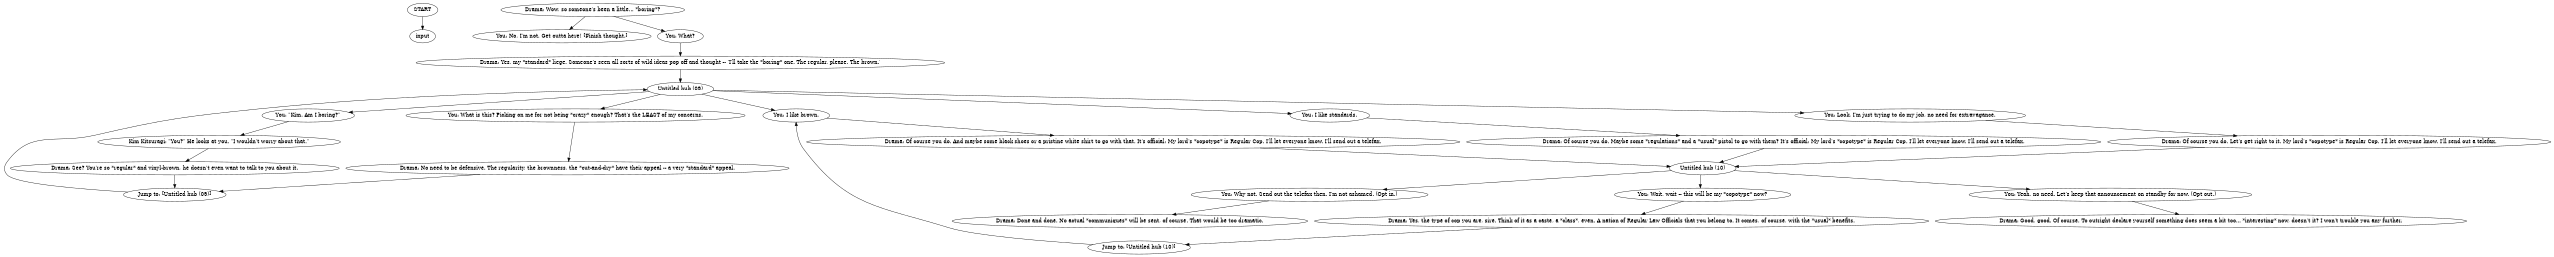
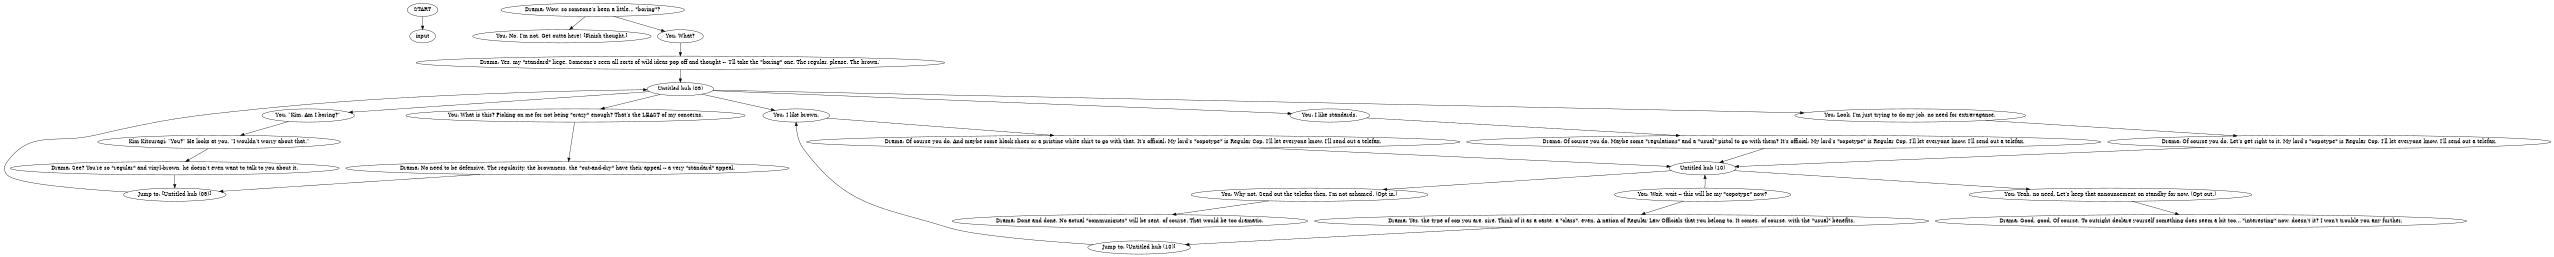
(1700, 180) -> (1705, 183)
